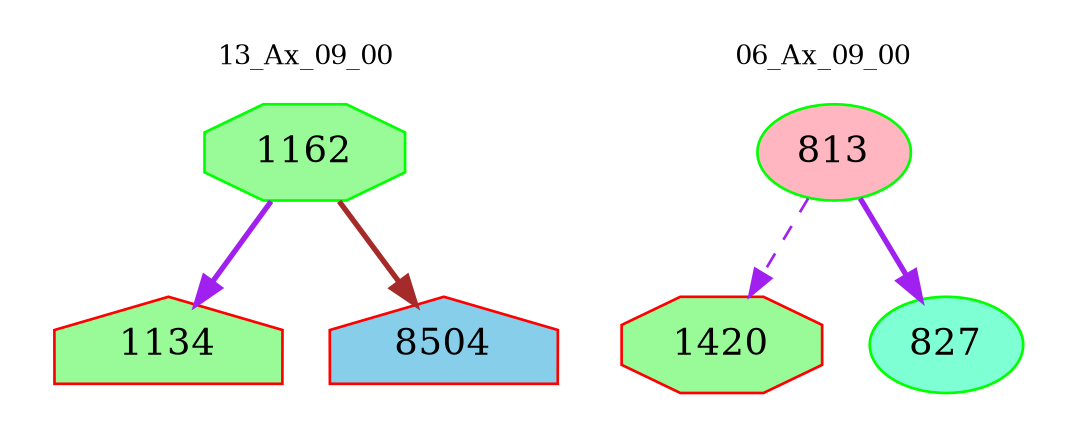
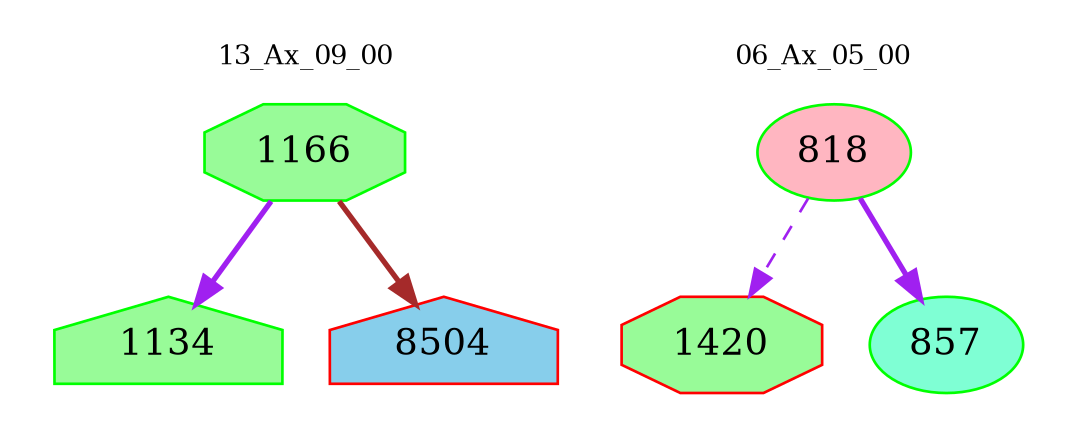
(823, 57) -> (823, 57)
(305, 152) -> (305, 152)
(834, 152) -> (834, 152)
(168, 345) -> (168, 345)
(946, 345) -> (946, 345)
